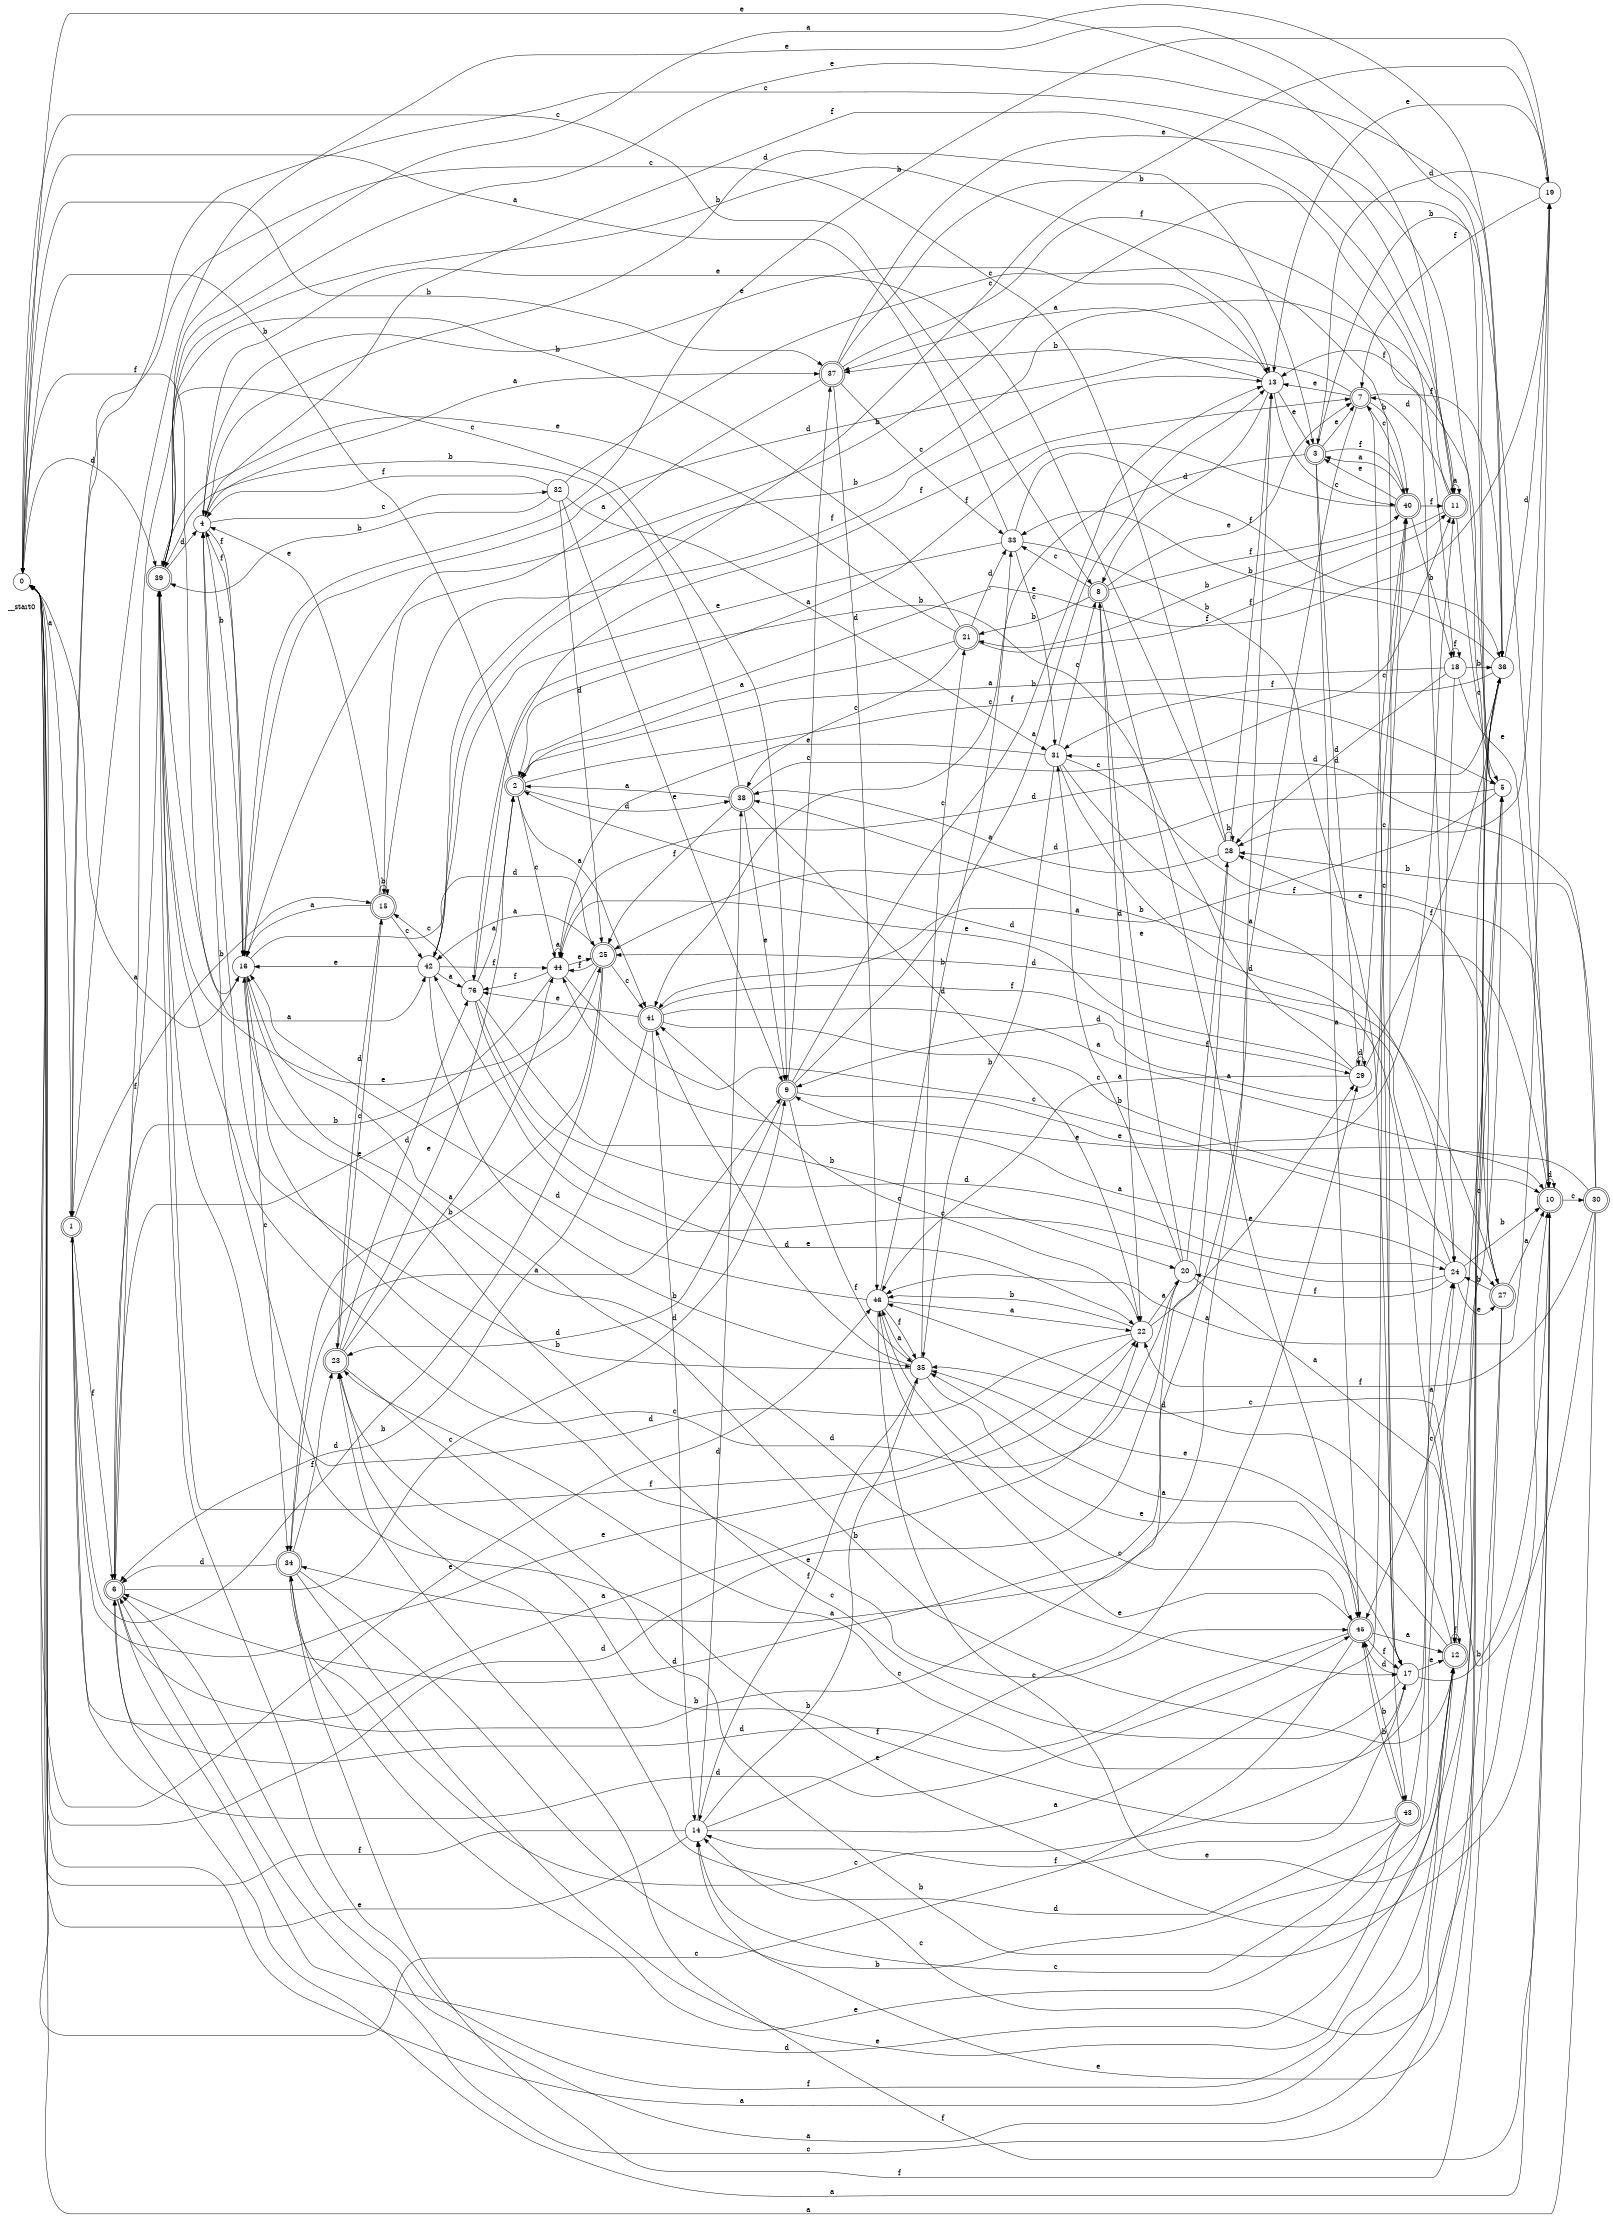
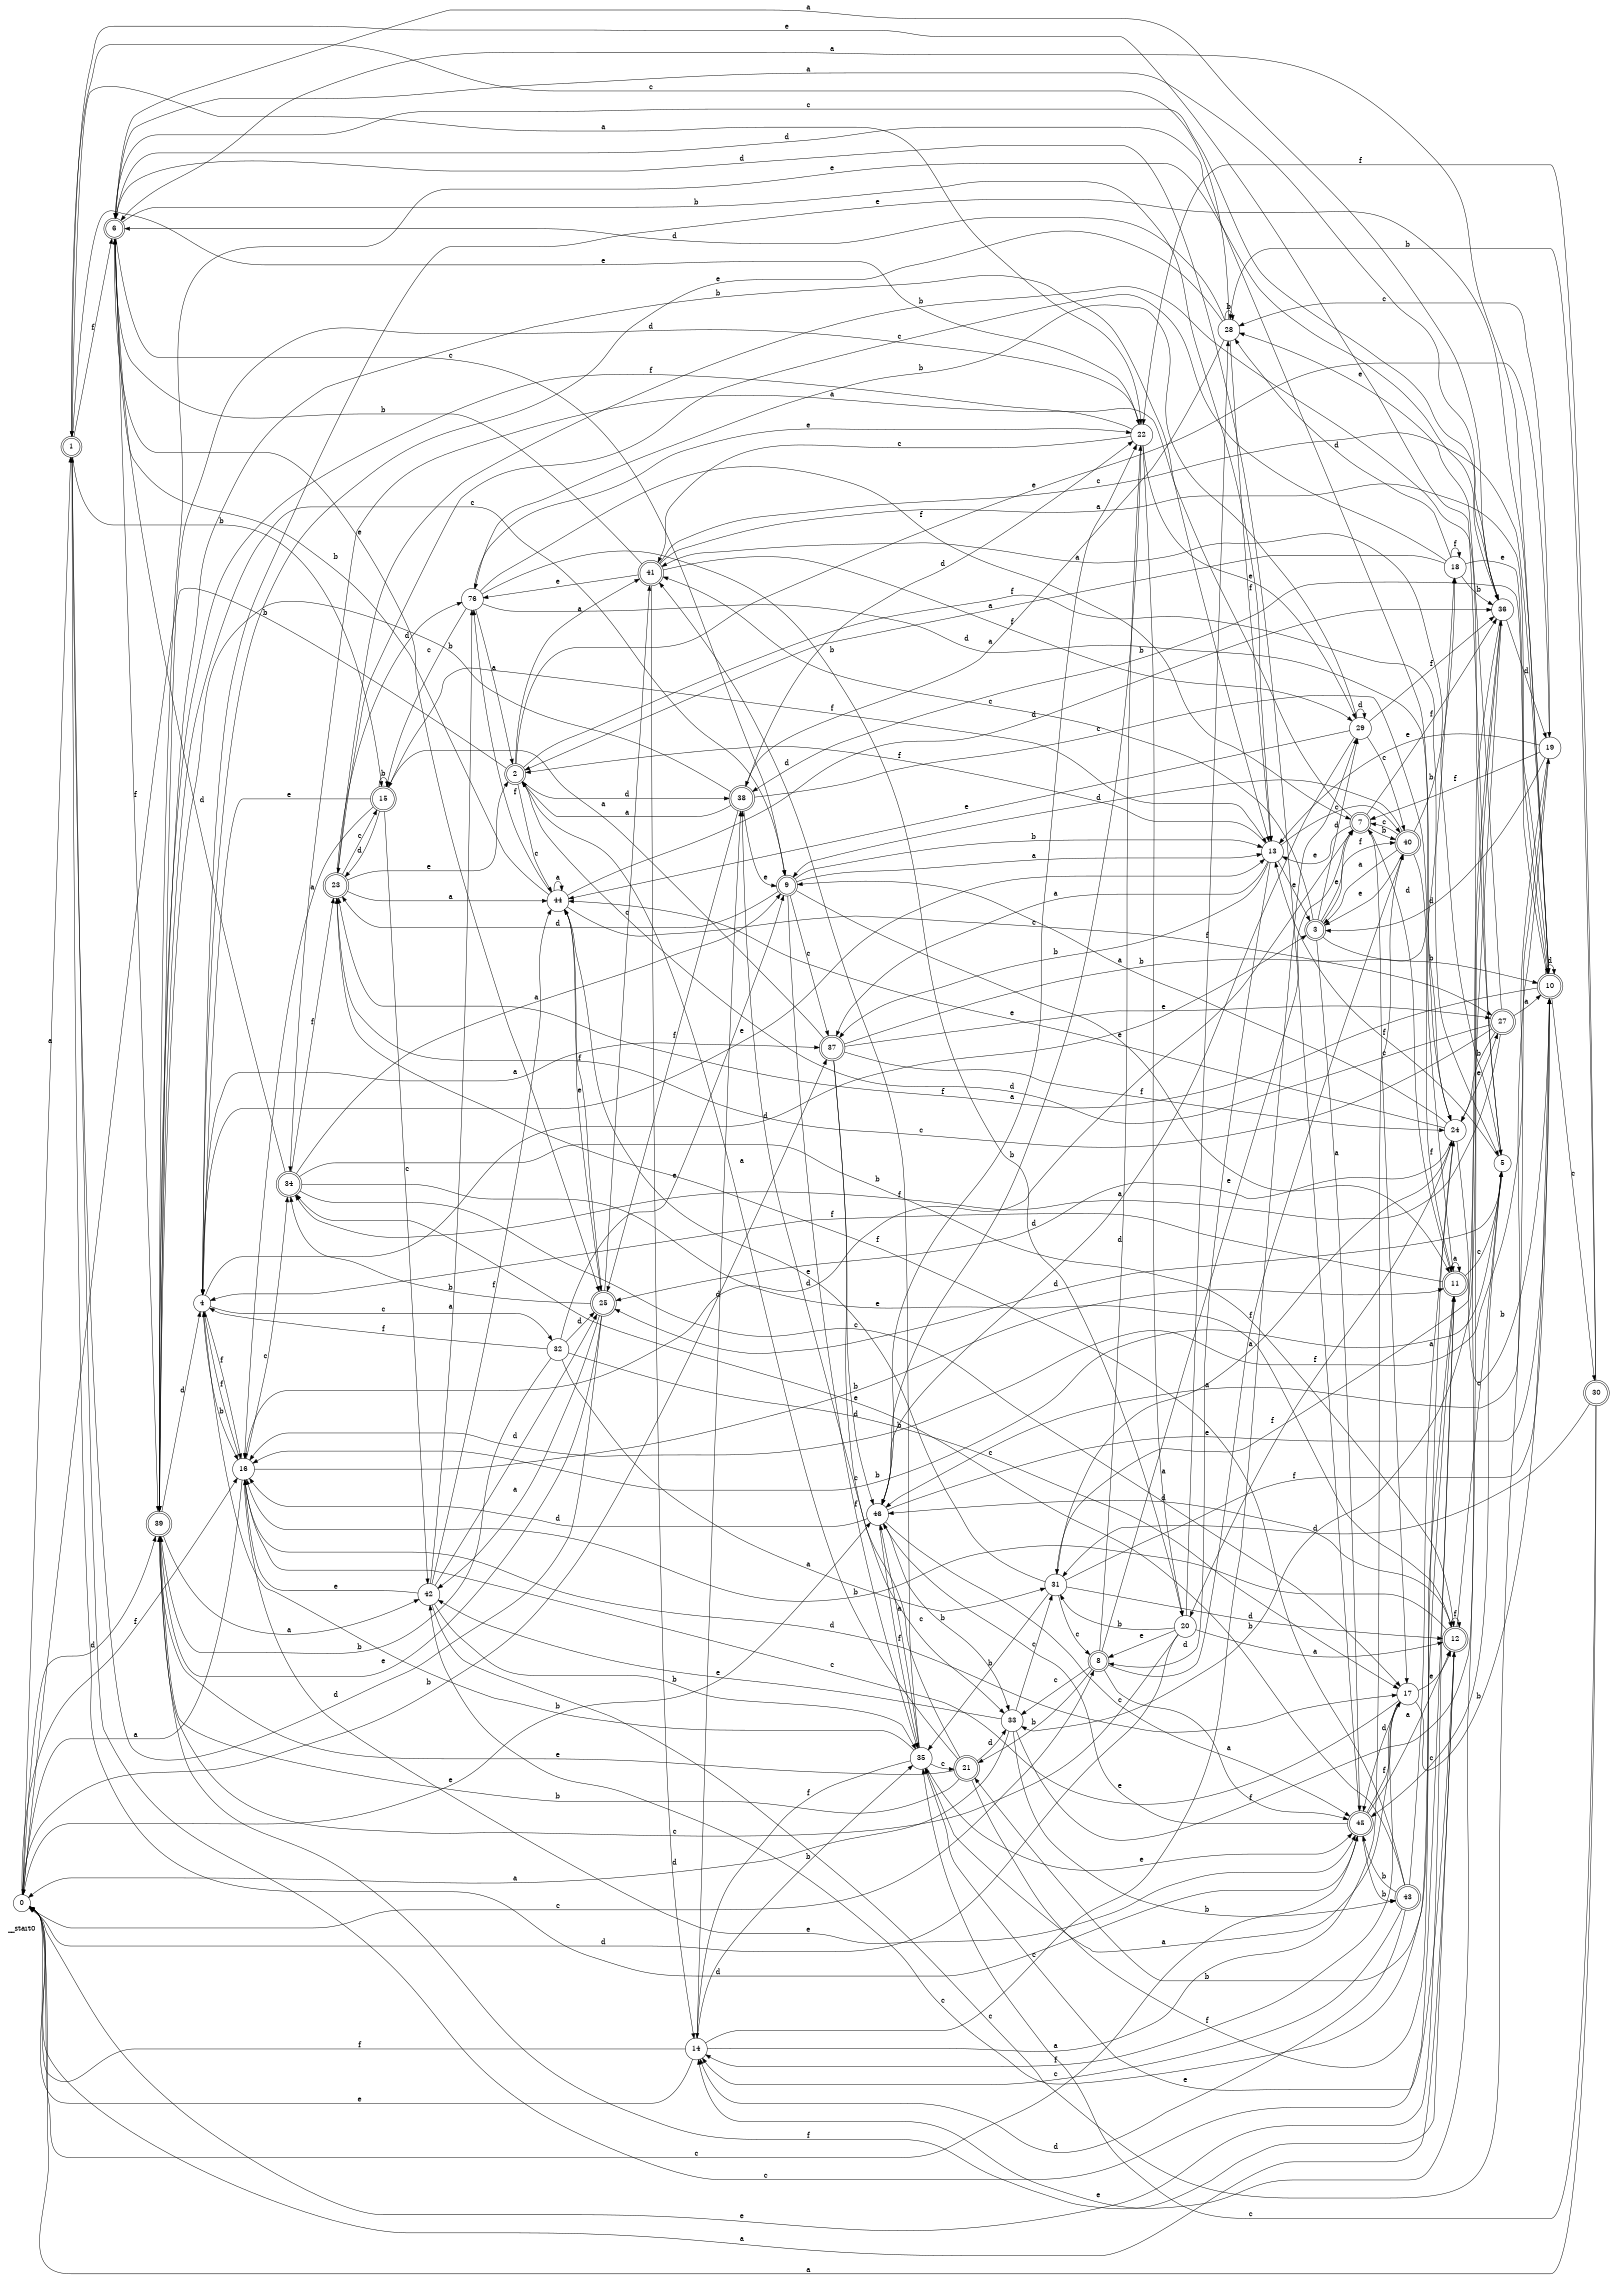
(934, 542) -> (904, 761)
(1053, 1139) -> (1007, 1018)
